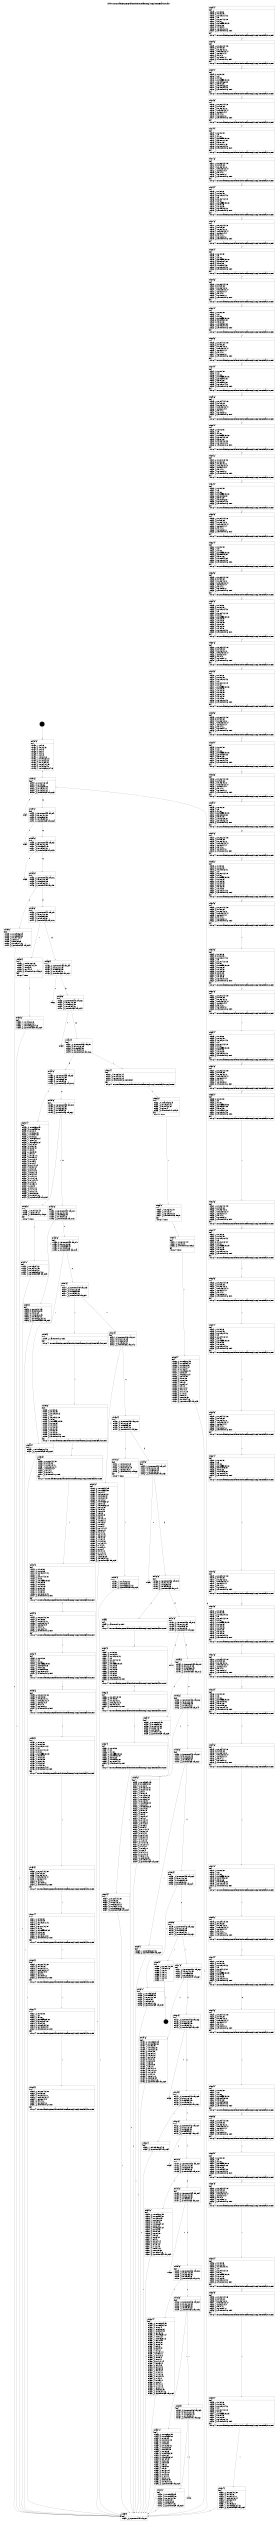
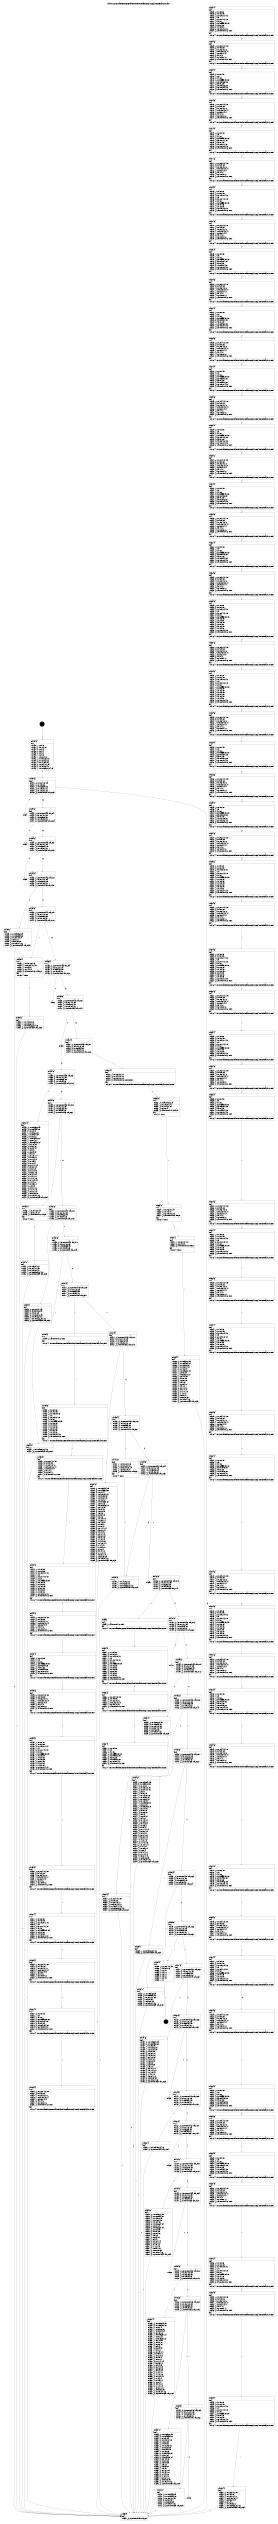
(70, 1062) -> (61, 1059)
(160, 1525) -> (136, 1525)
